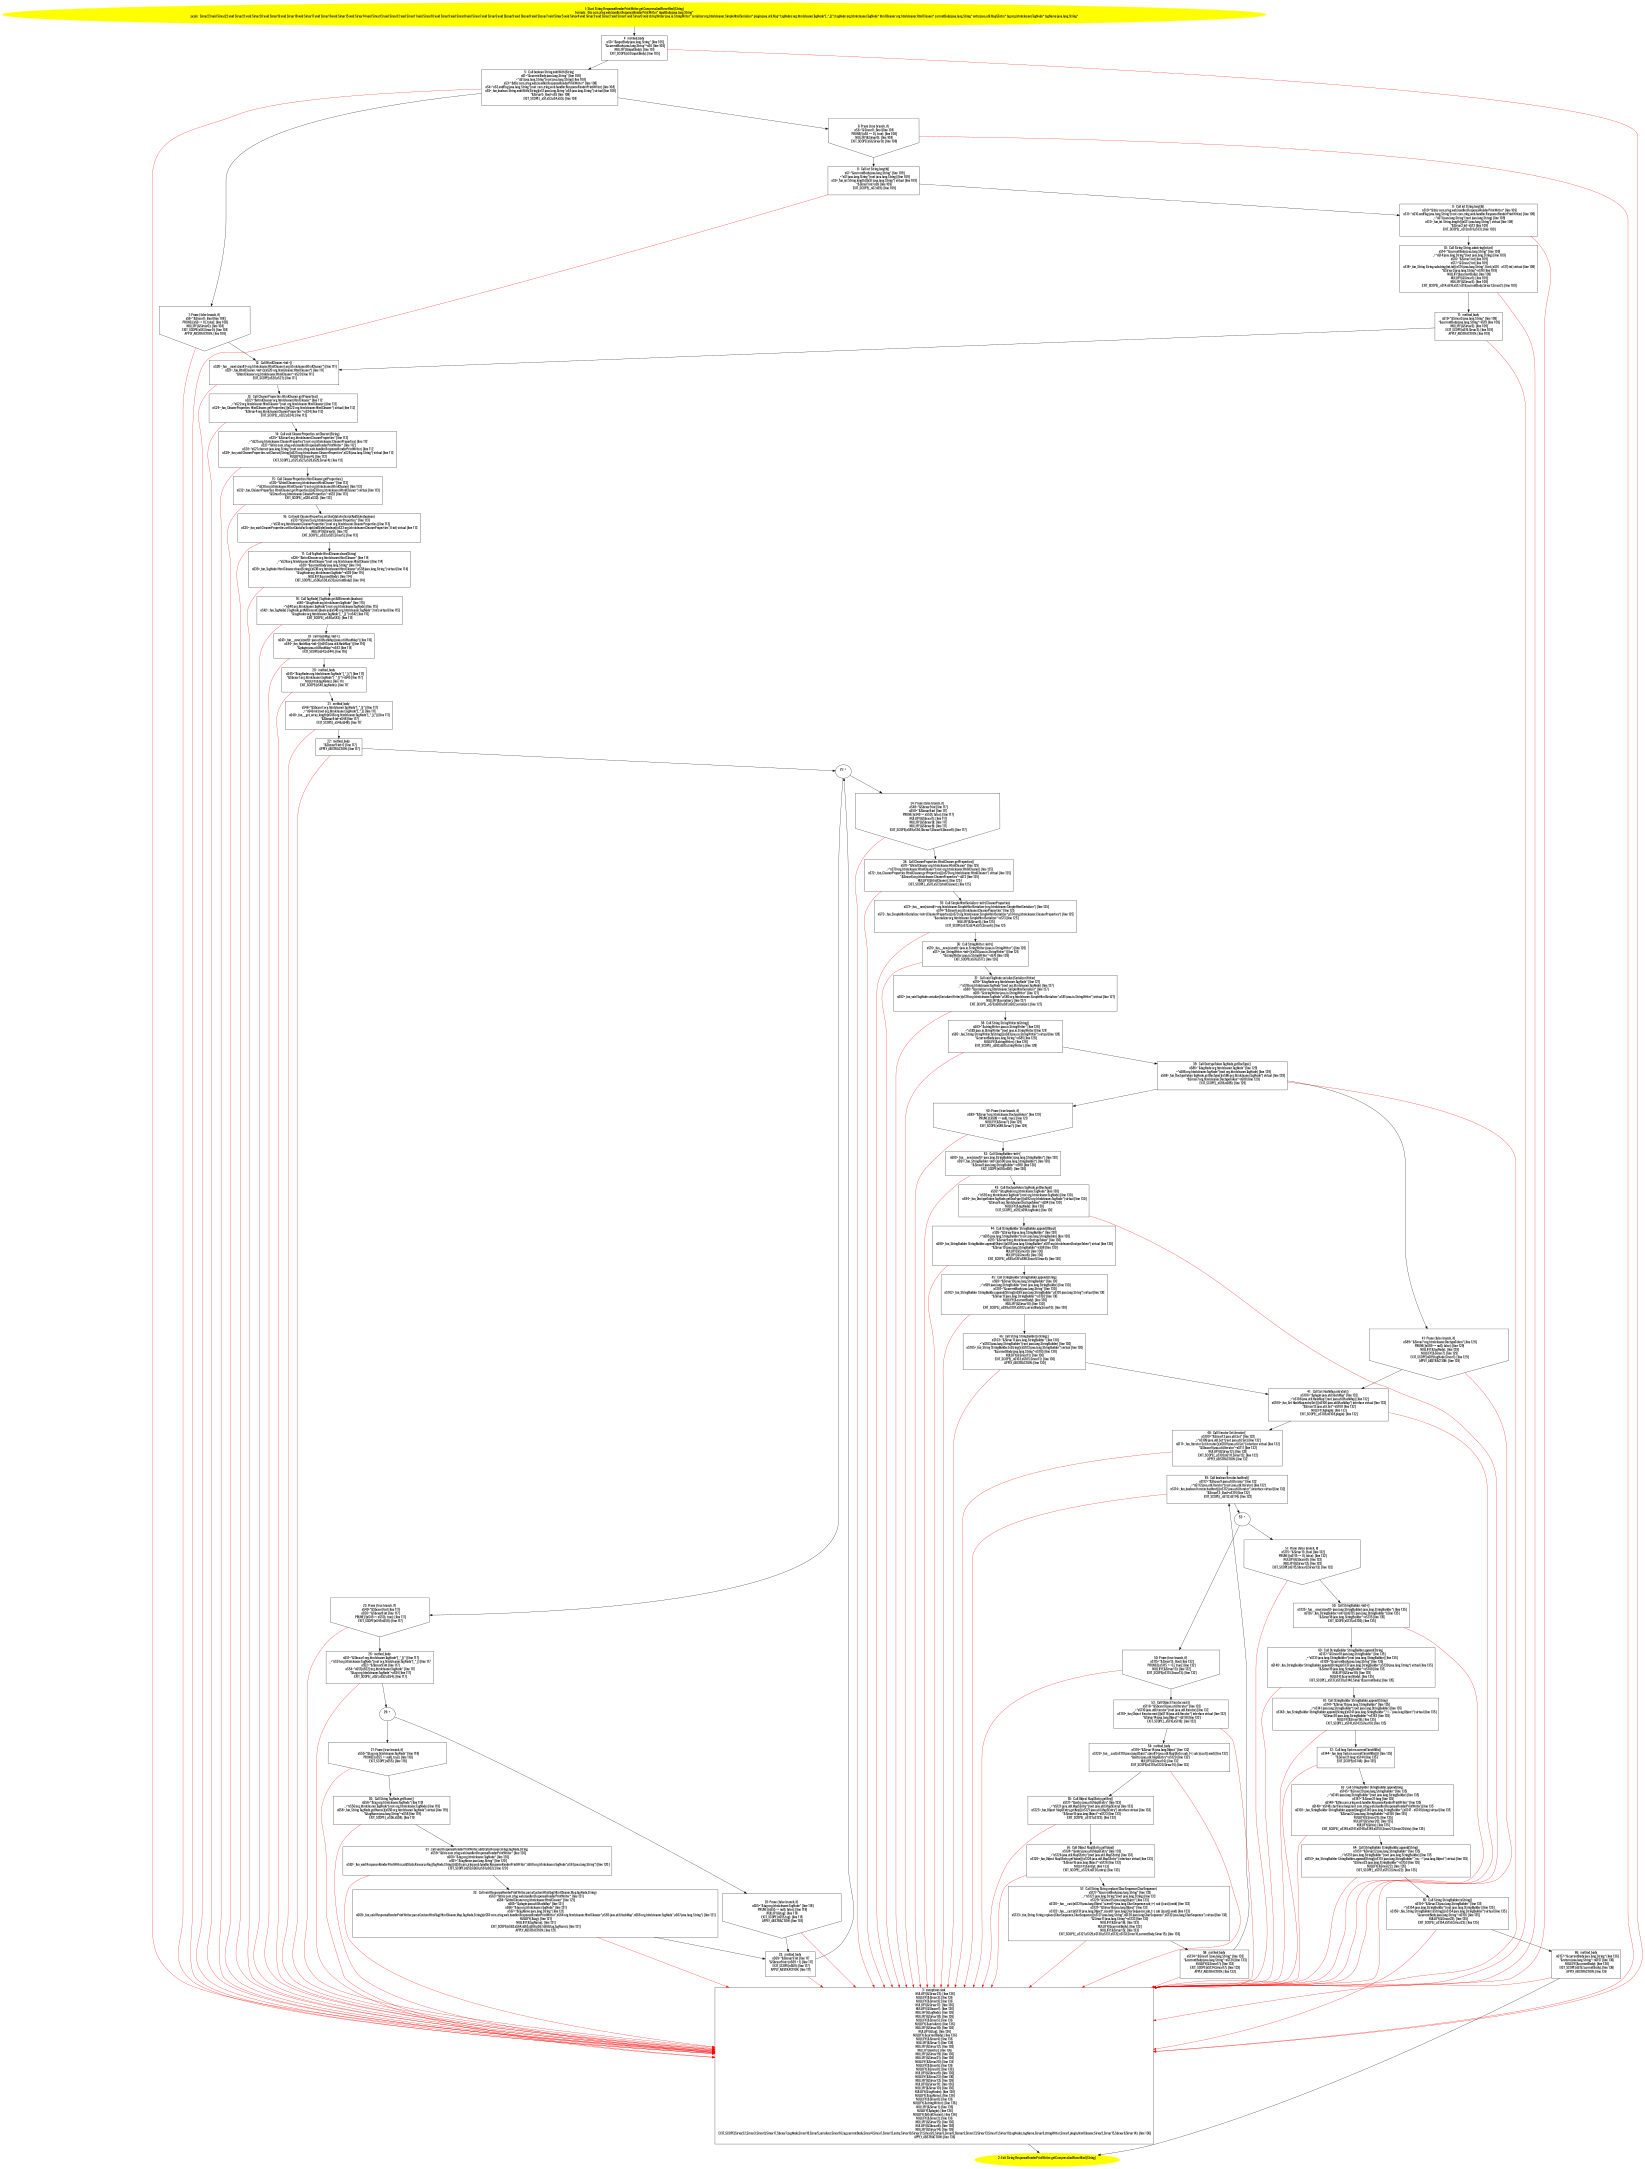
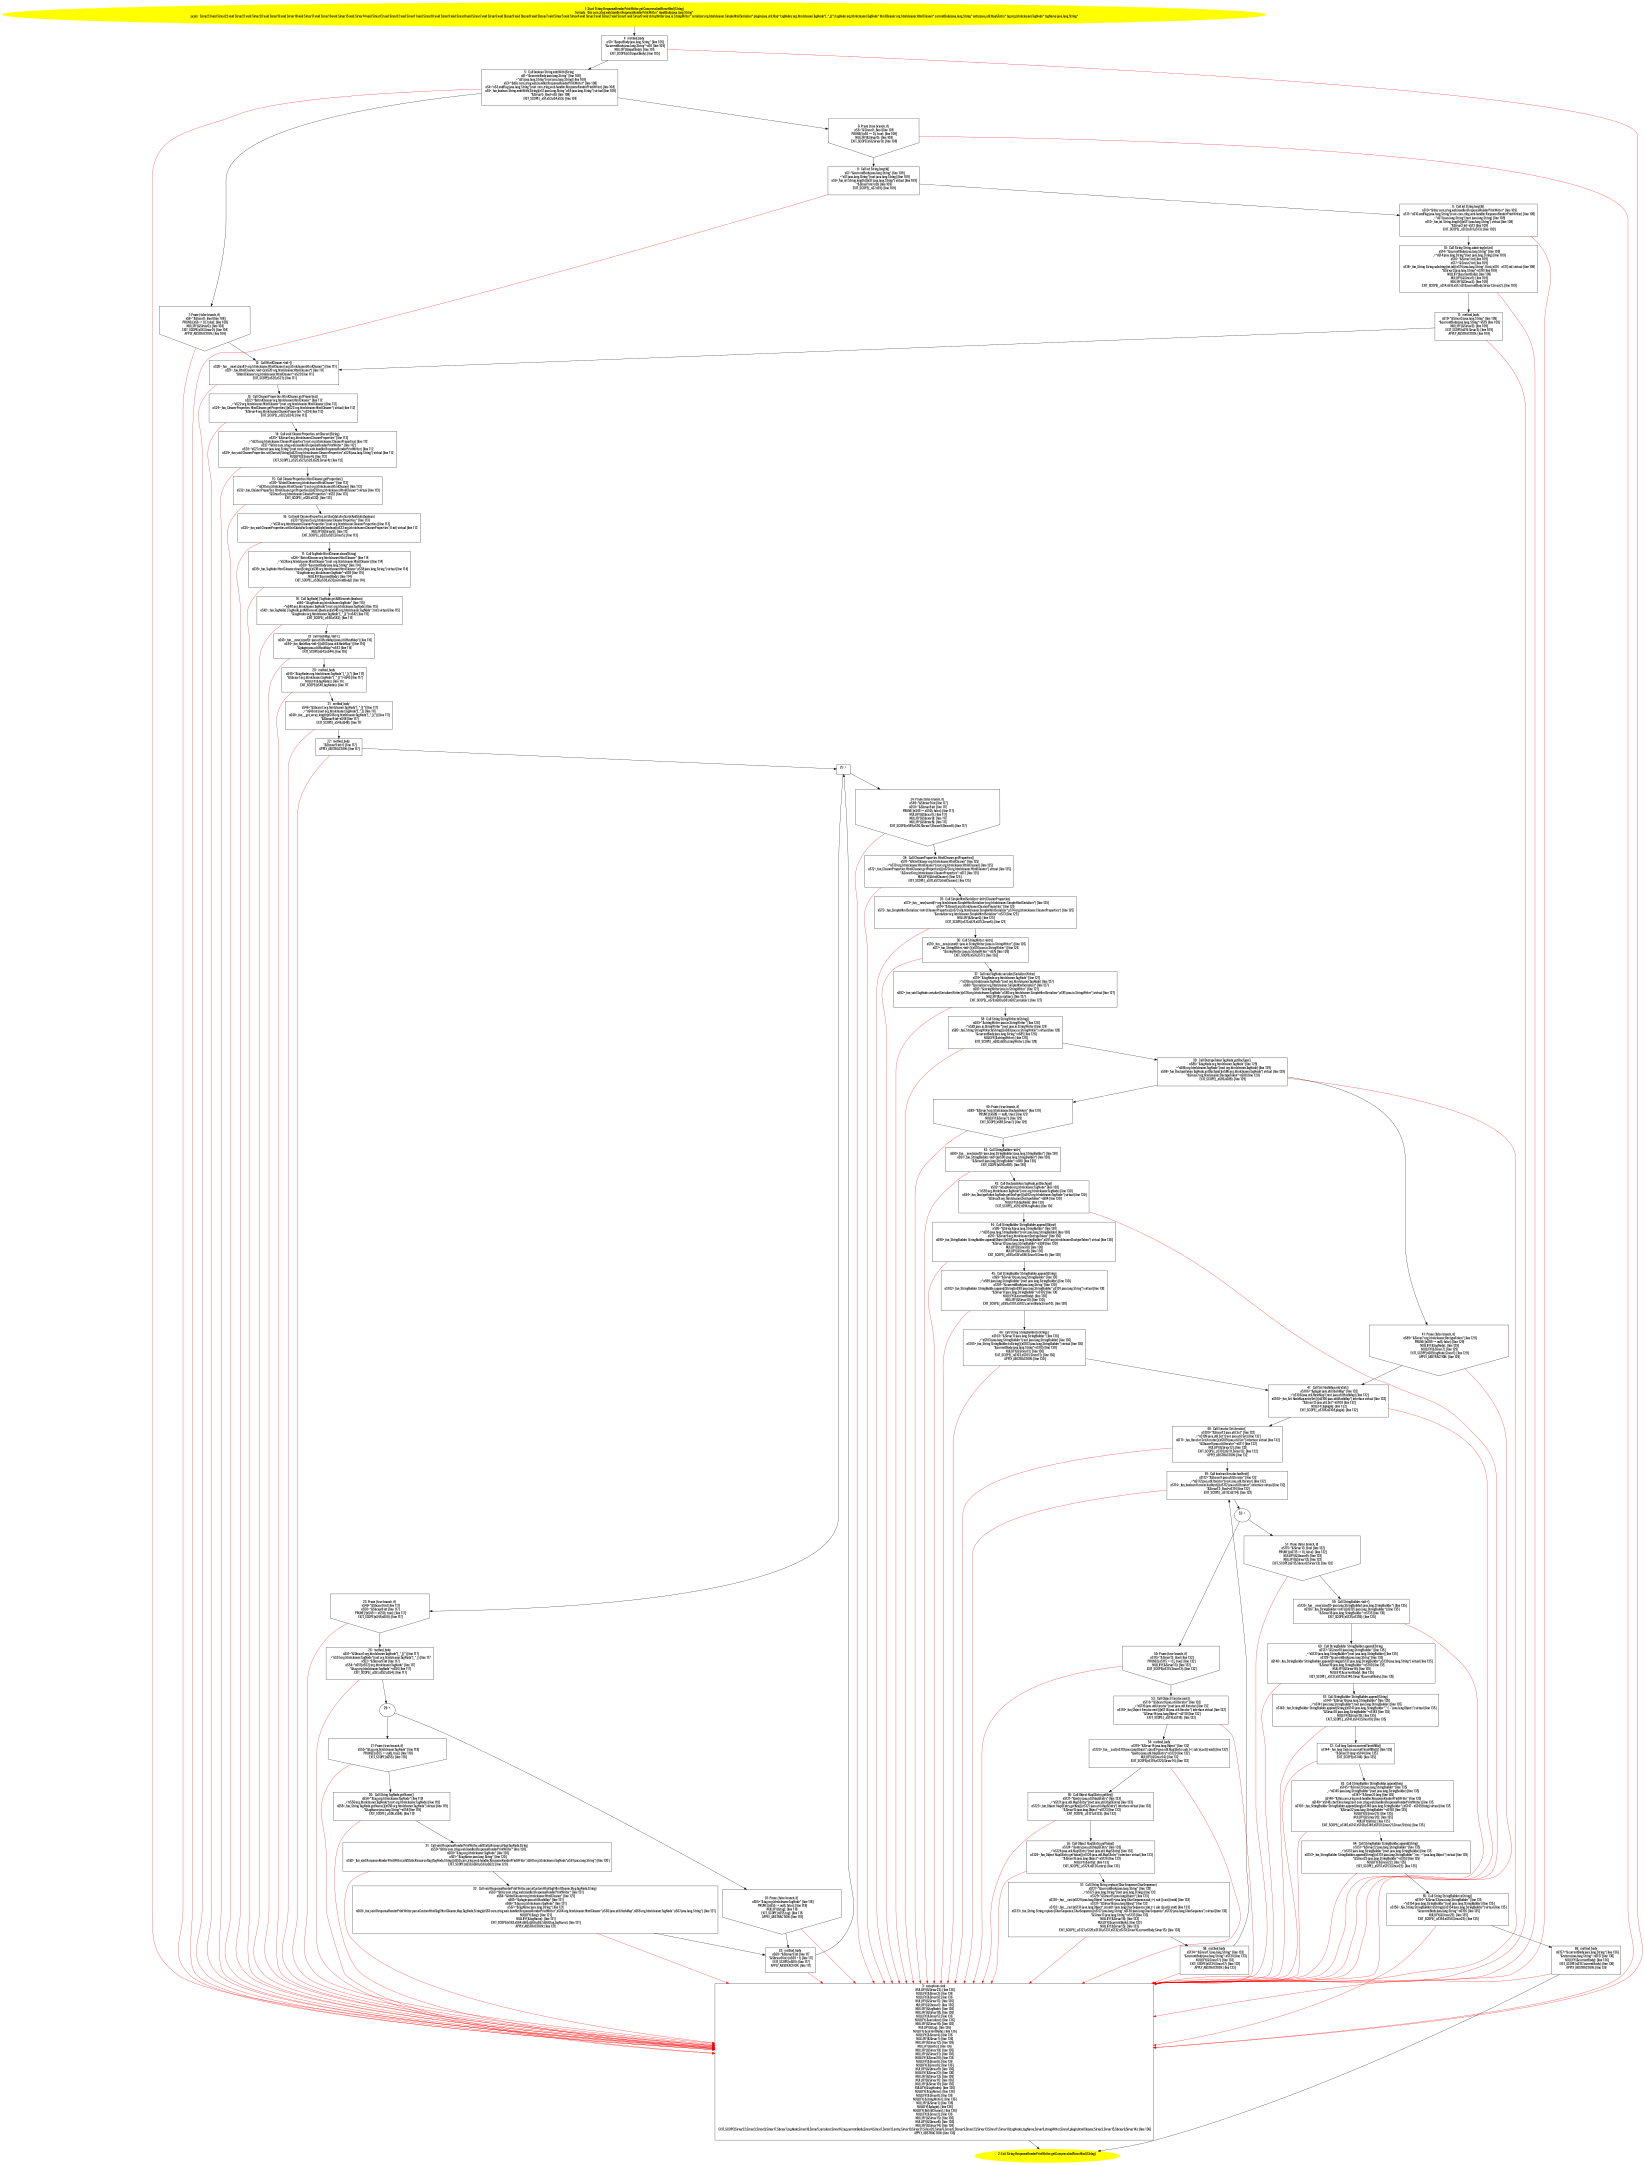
(843, 771) -> (843, 770)
